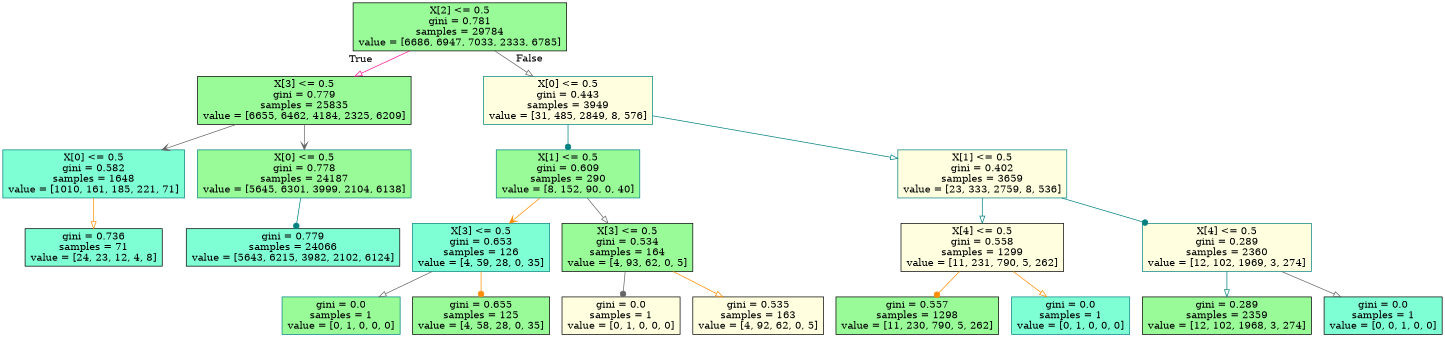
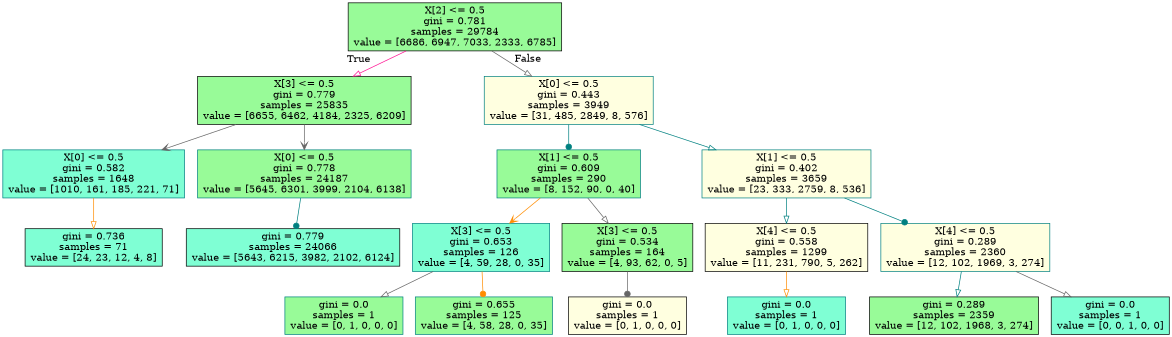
(481, 316) -> (484, 316)
(758, 316) -> none
(917, 316) -> none
